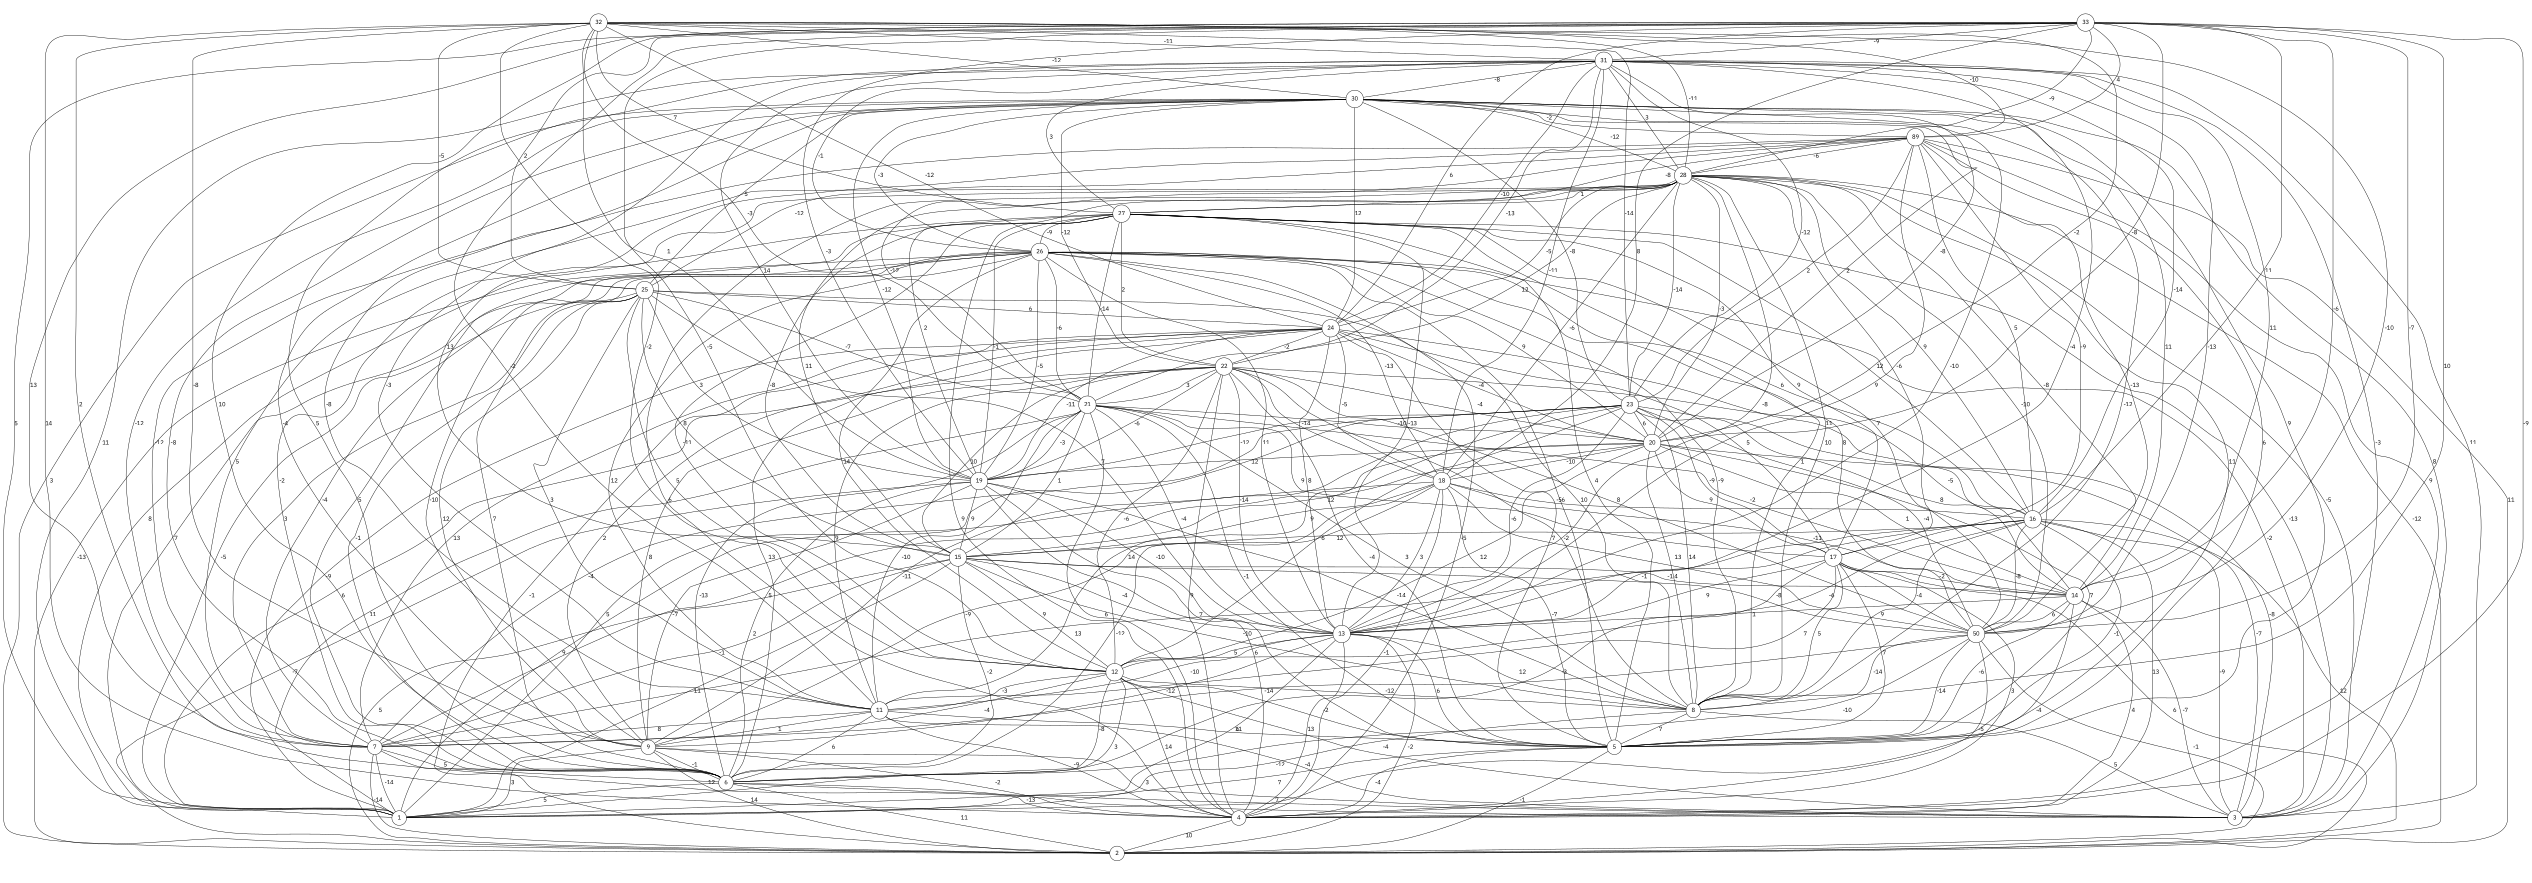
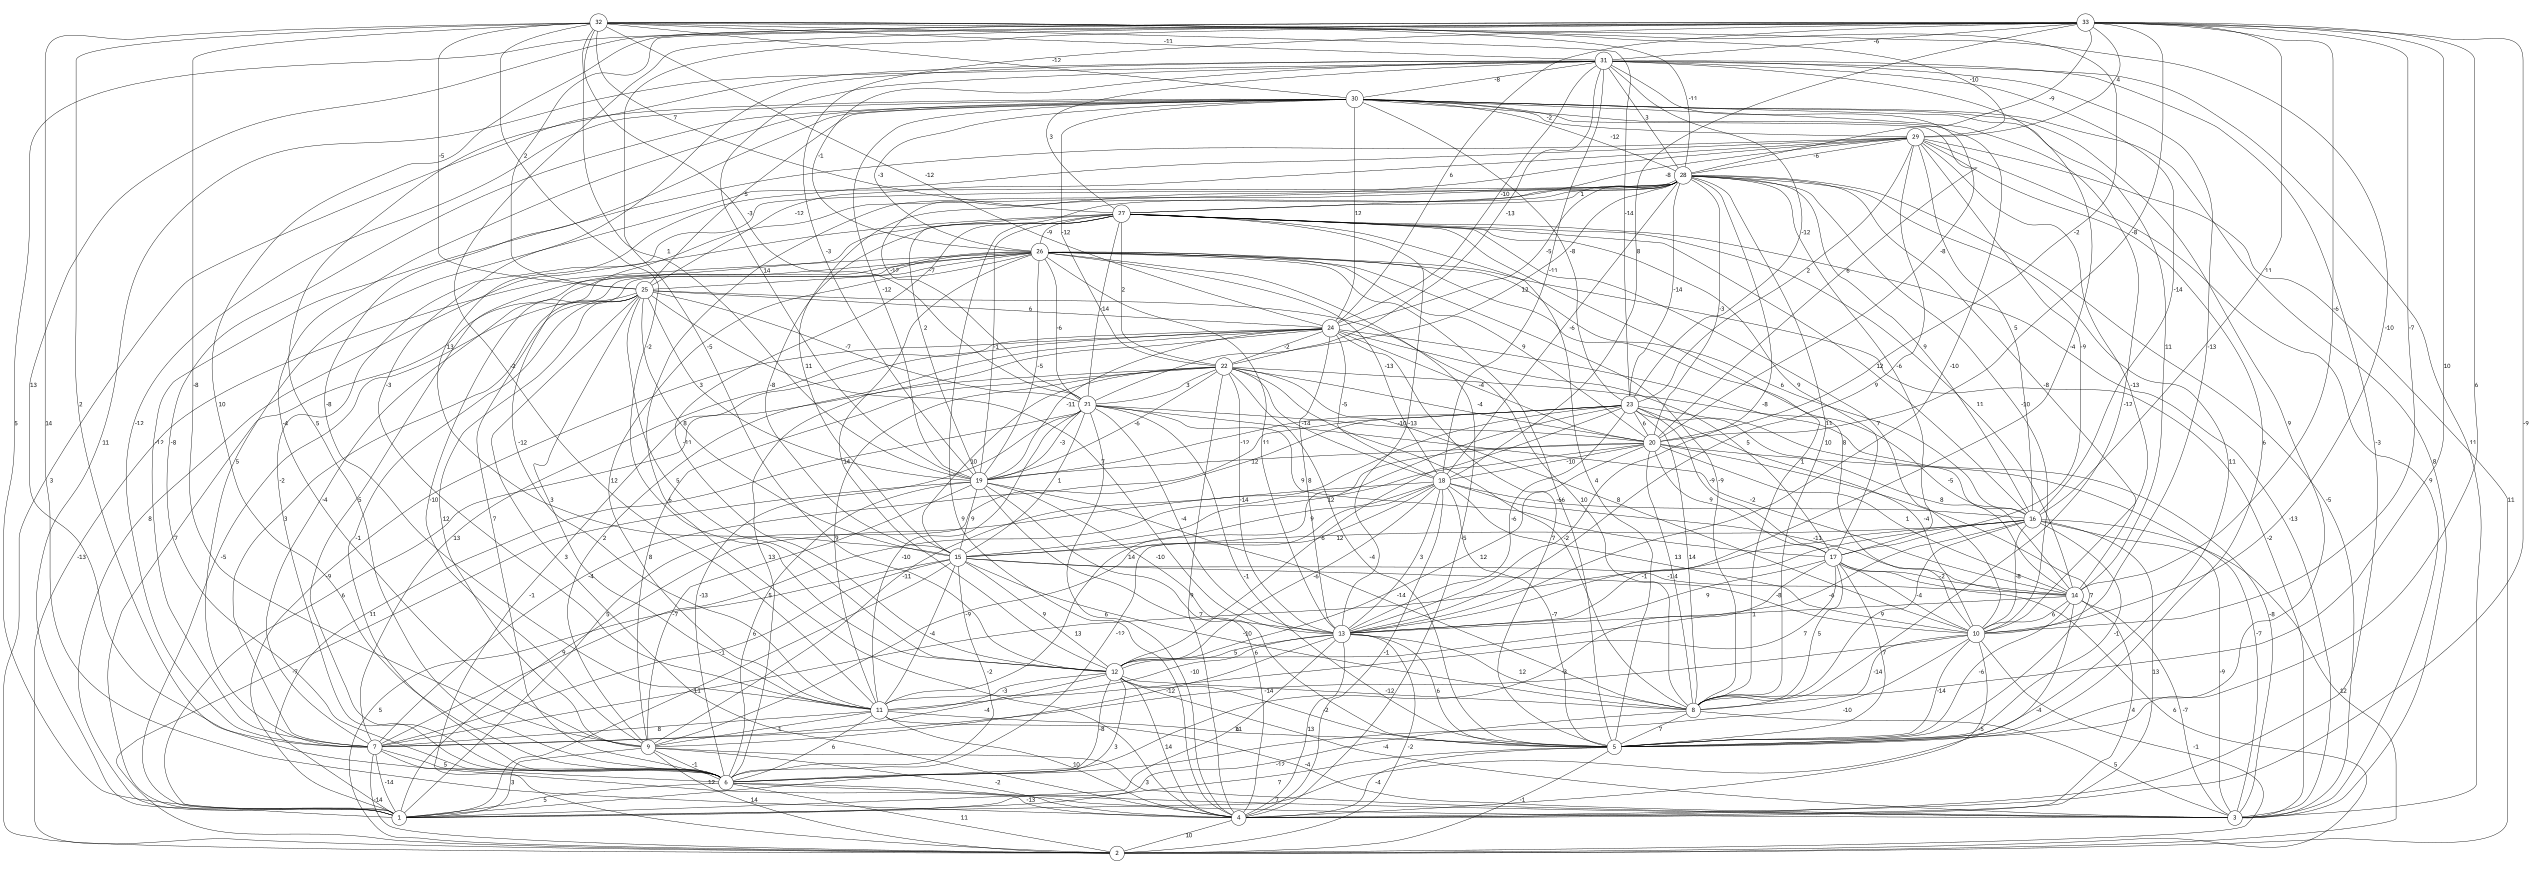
(1876, 42) -> (1876, 42)
(2188, 118) -> (1680, 242)
(1915, 137) -> (1915, 137)
(1848, 271) -> (1848, 271)
none -> (815, 280)
(1140, 498) -> (1283, 590)
(1559, 500) -> (1559, 500)
none -> (2458, 504)
(1390, 557) -> none
(1146, 612) -> (924, 637)
(755, 634) -> (755, 634)
(1976, 634) -> (1976, 634)
(1076, 765) -> (1076, 765)
(1765, 794) -> (702, 697)
(2355, 834) -> (807, 222)
